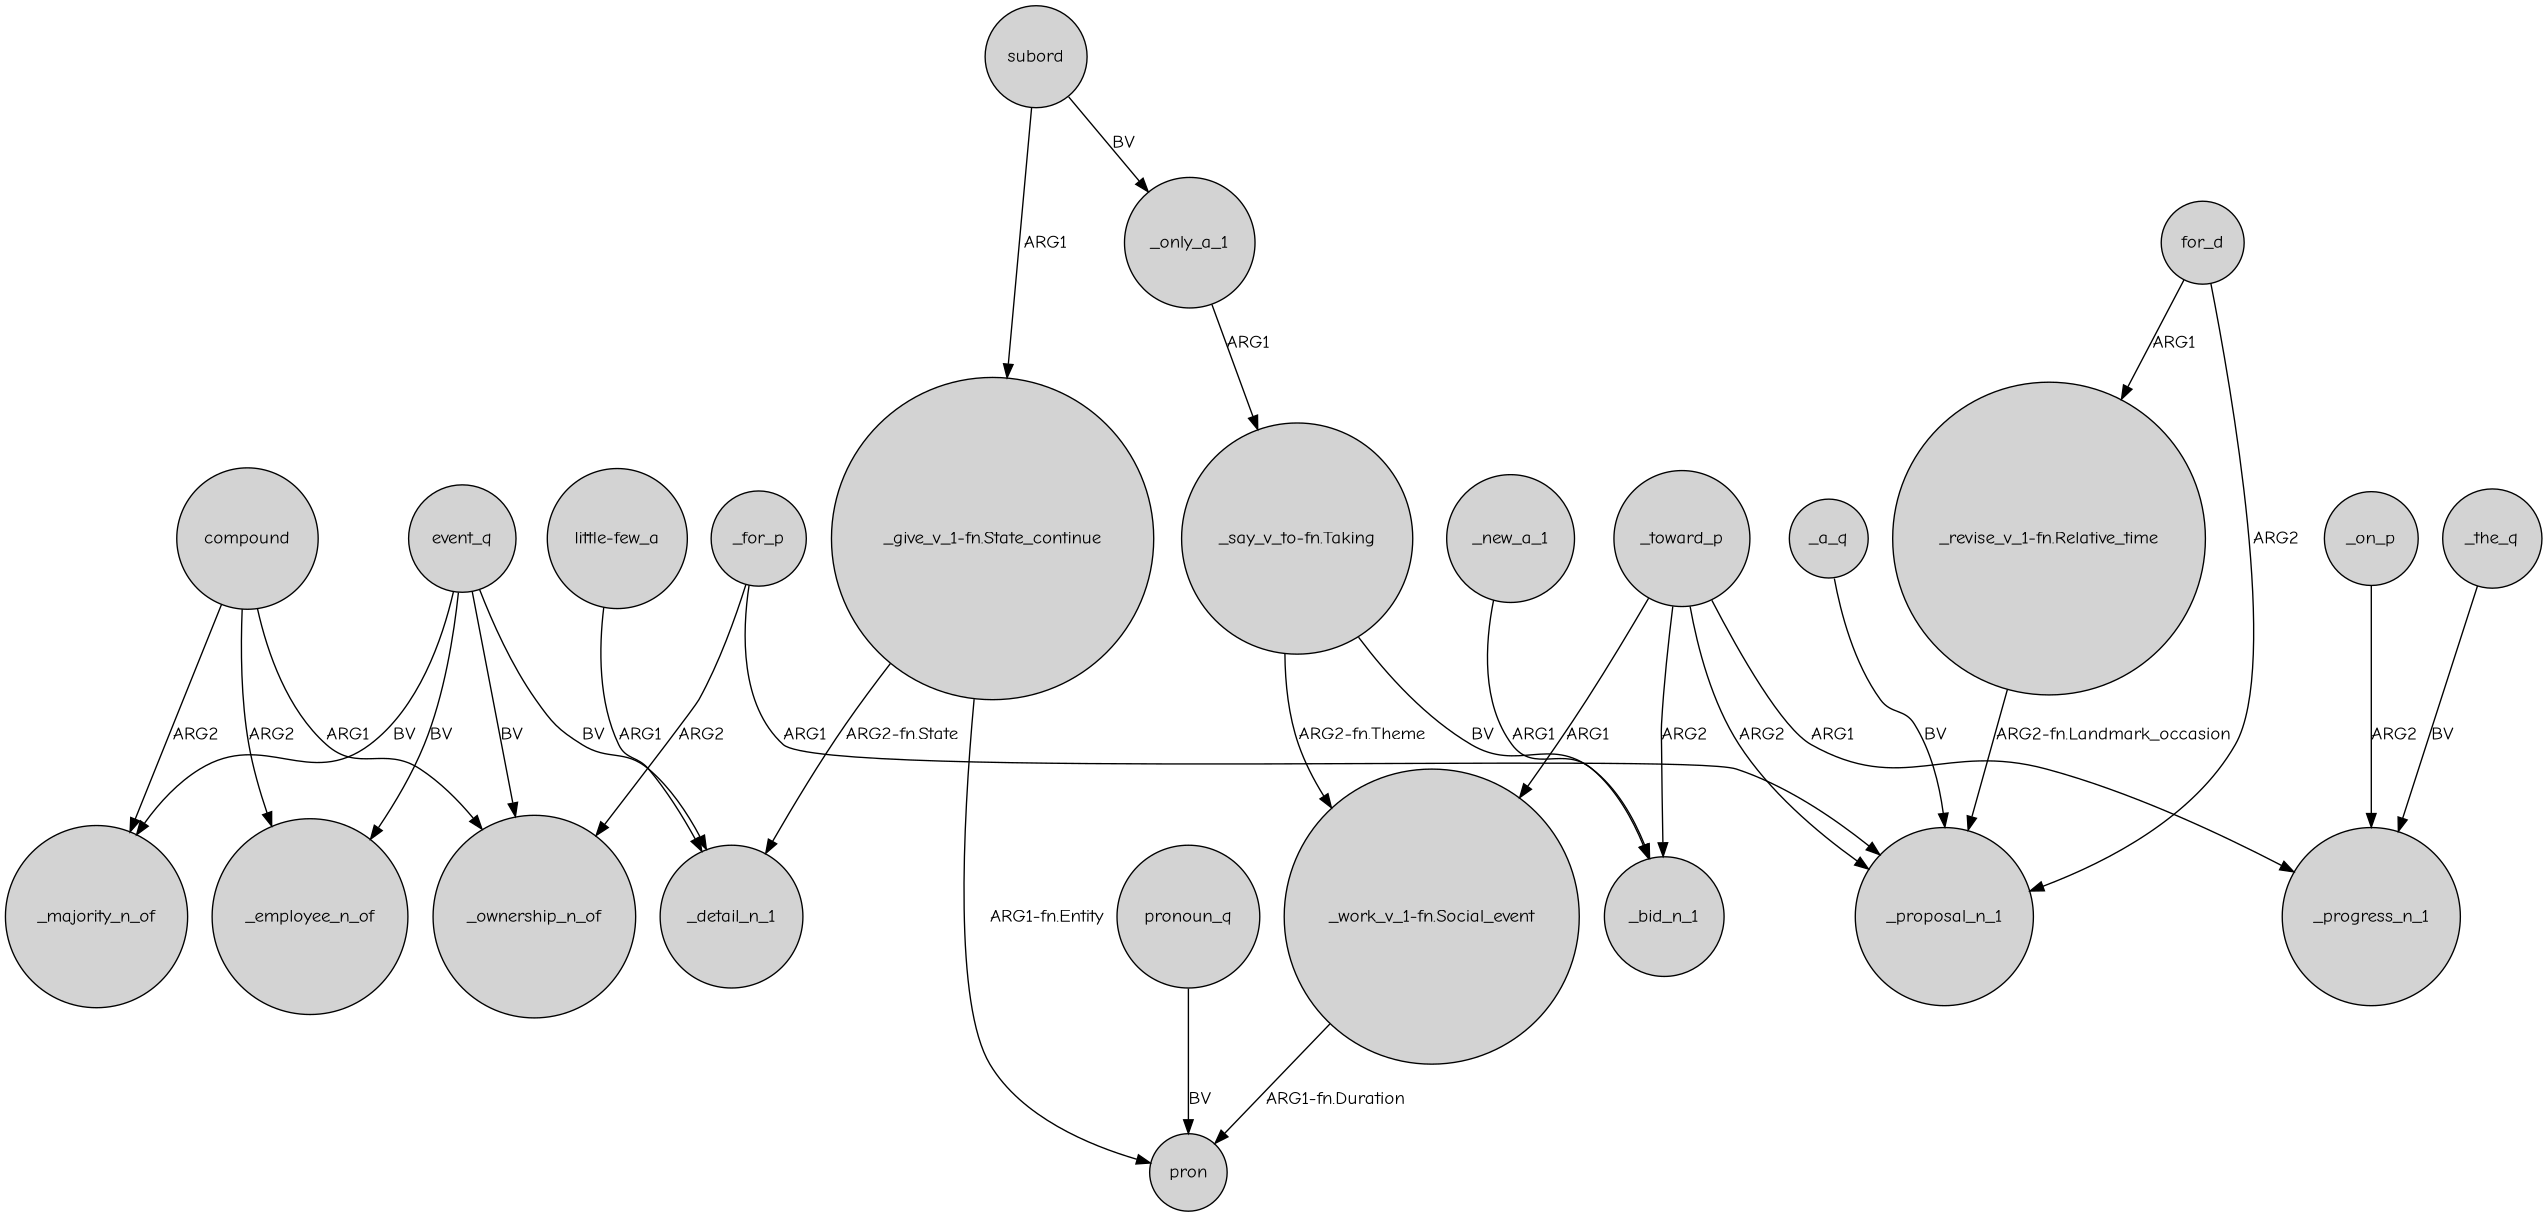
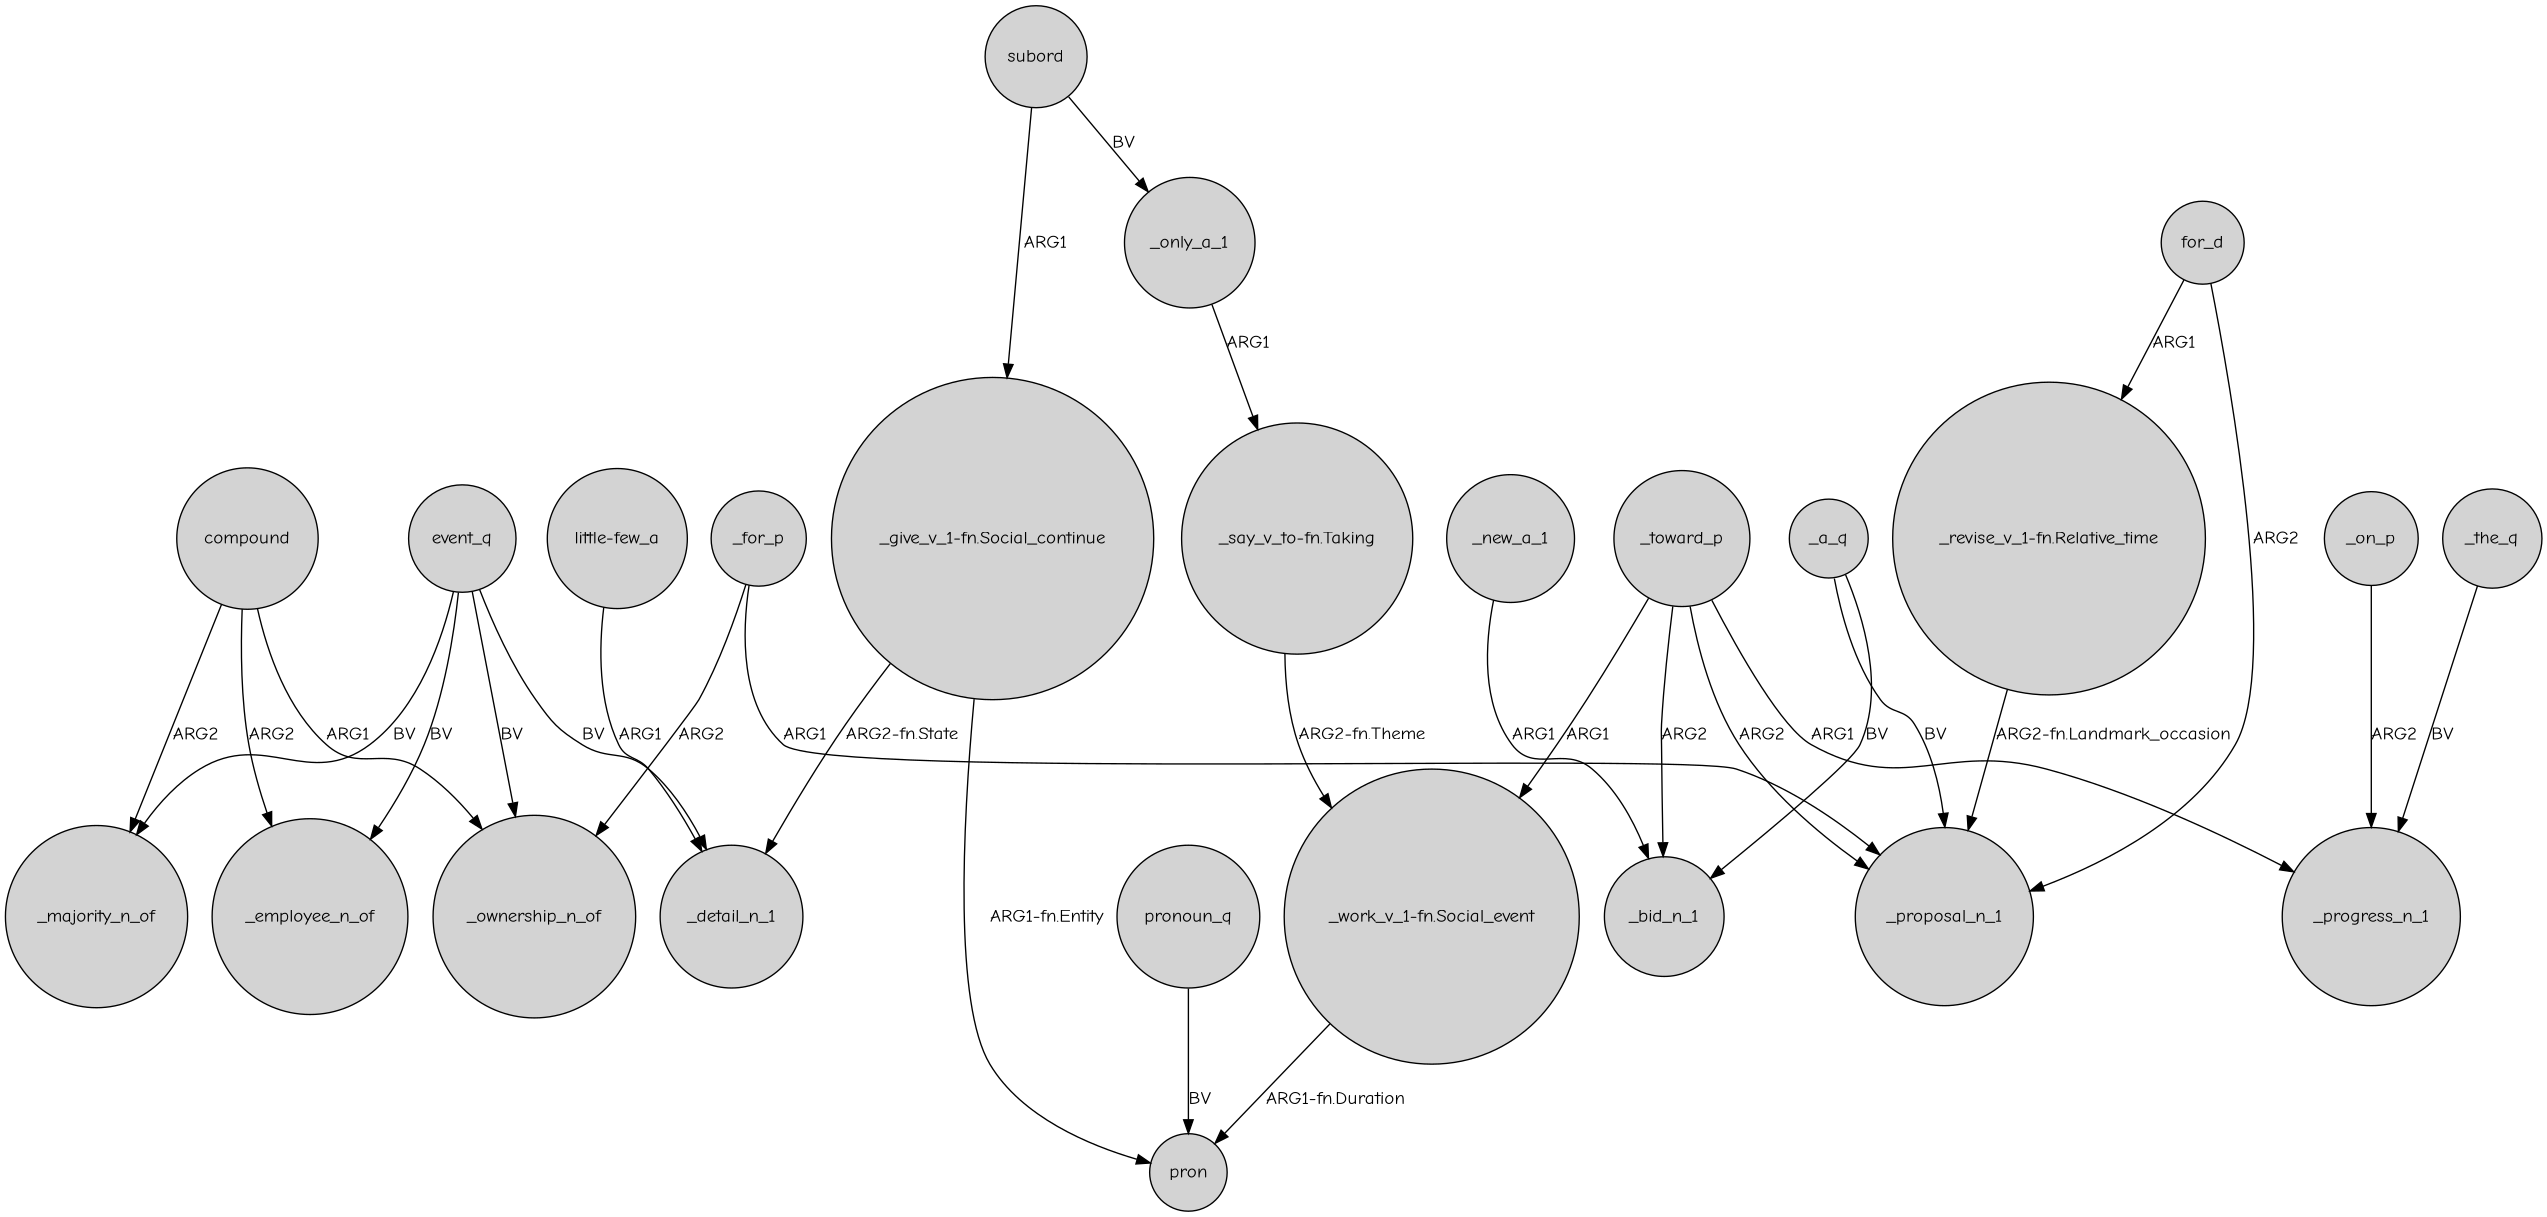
(993, 539) -> (993, 539)
(1501, 755) -> (1857, 750)
